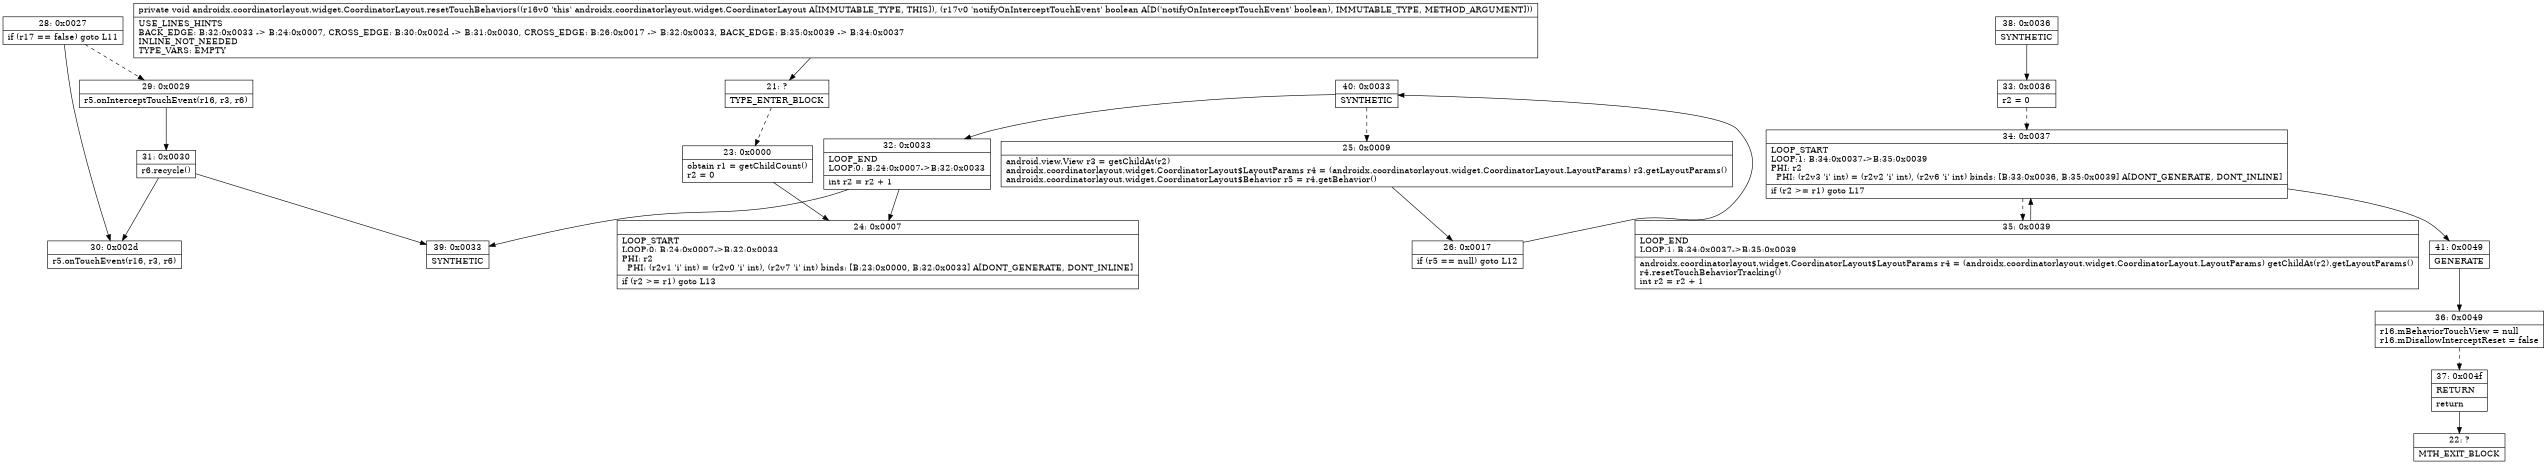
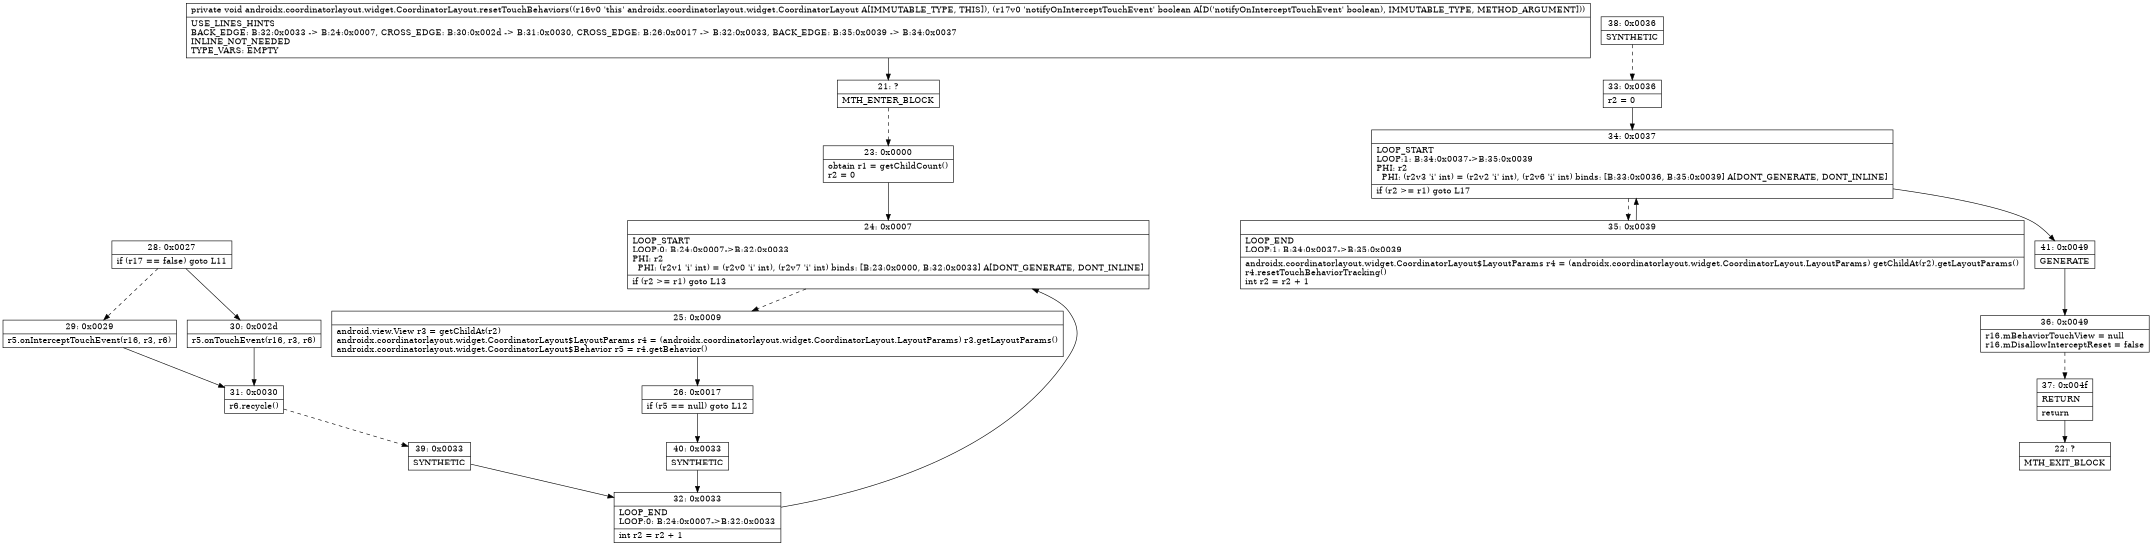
(2027, 59) -> (1632, 59)
(777, 101) -> (888, 101)
(2027, 116) -> (1632, 116)
(1367, 121) -> (782, 299)
(142, 207) -> (254, 364)
(308, 208) -> (343, 427)
(672, 213) -> (539, 480)
